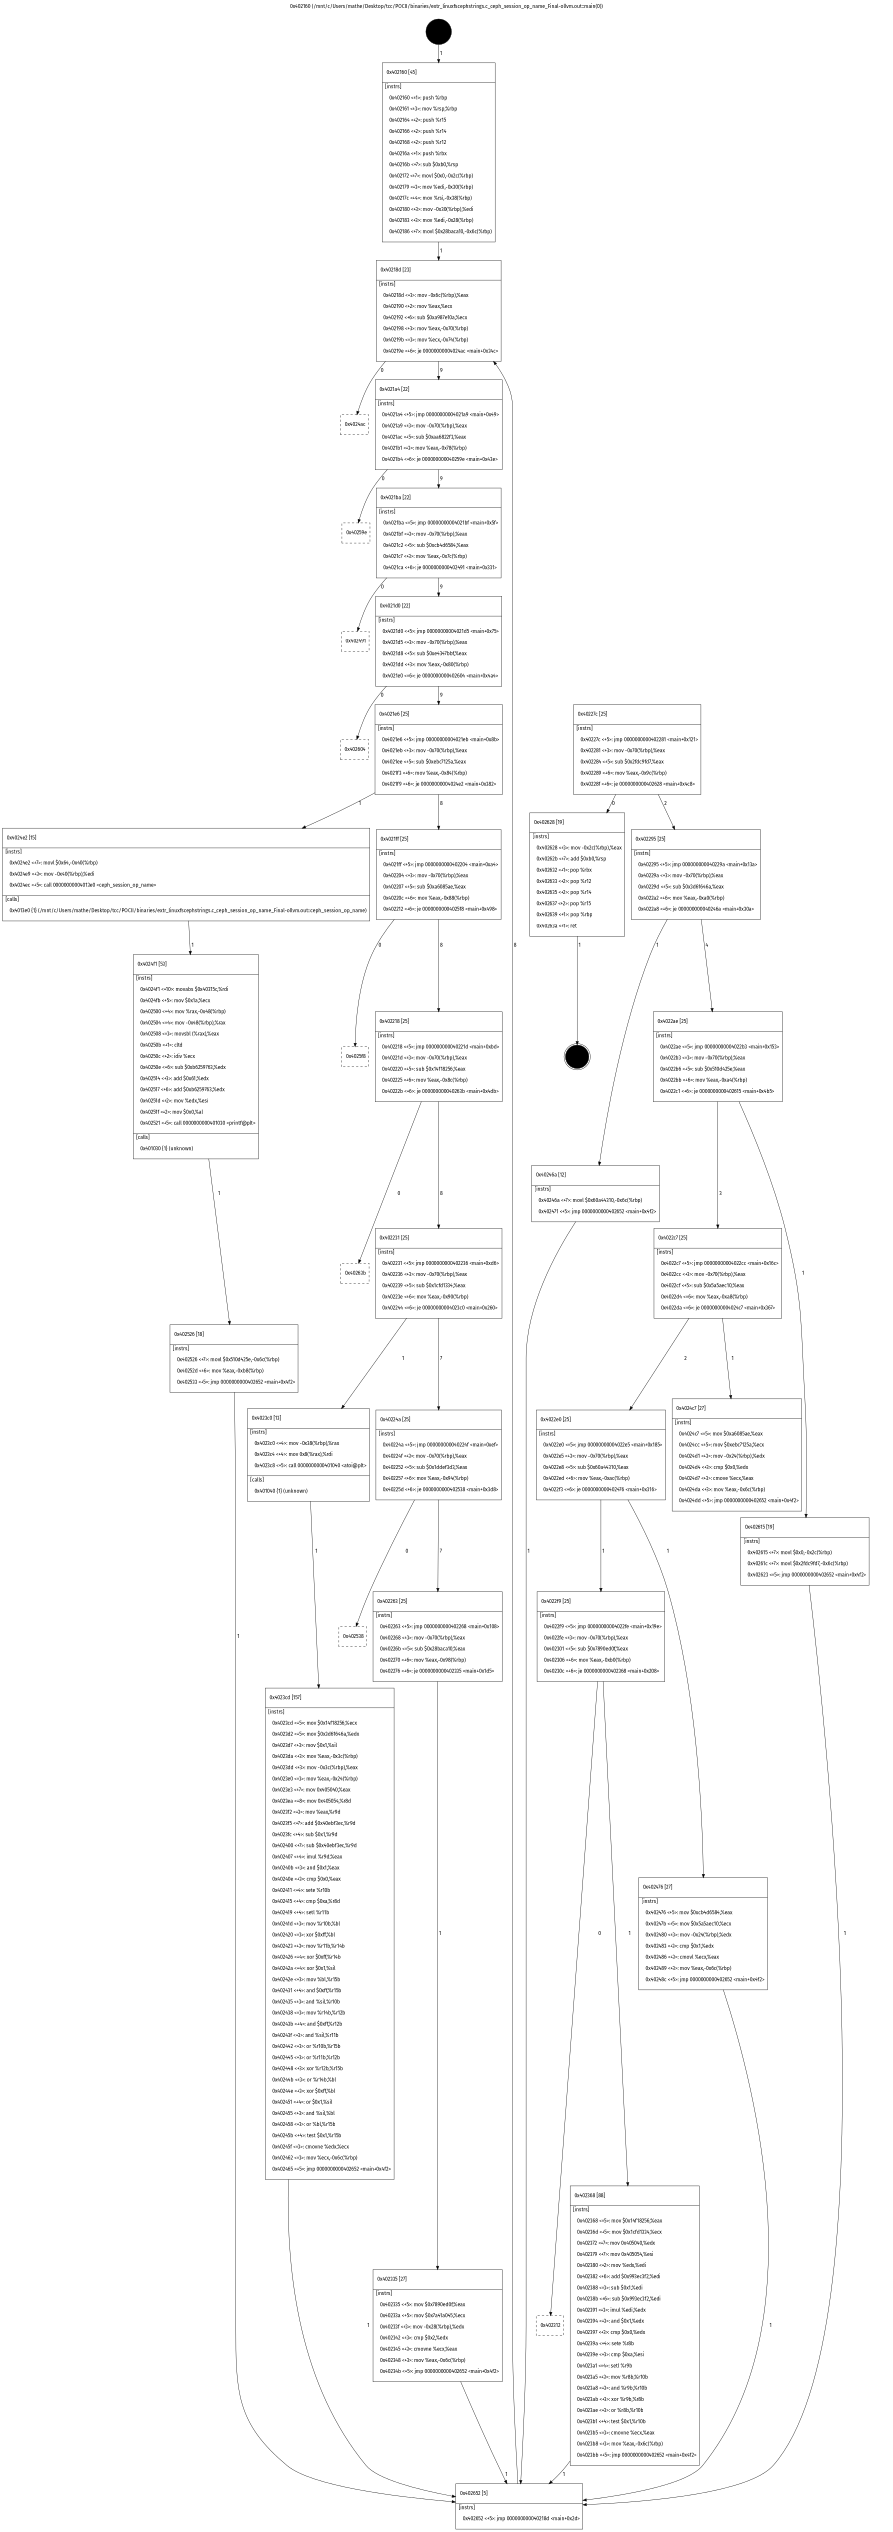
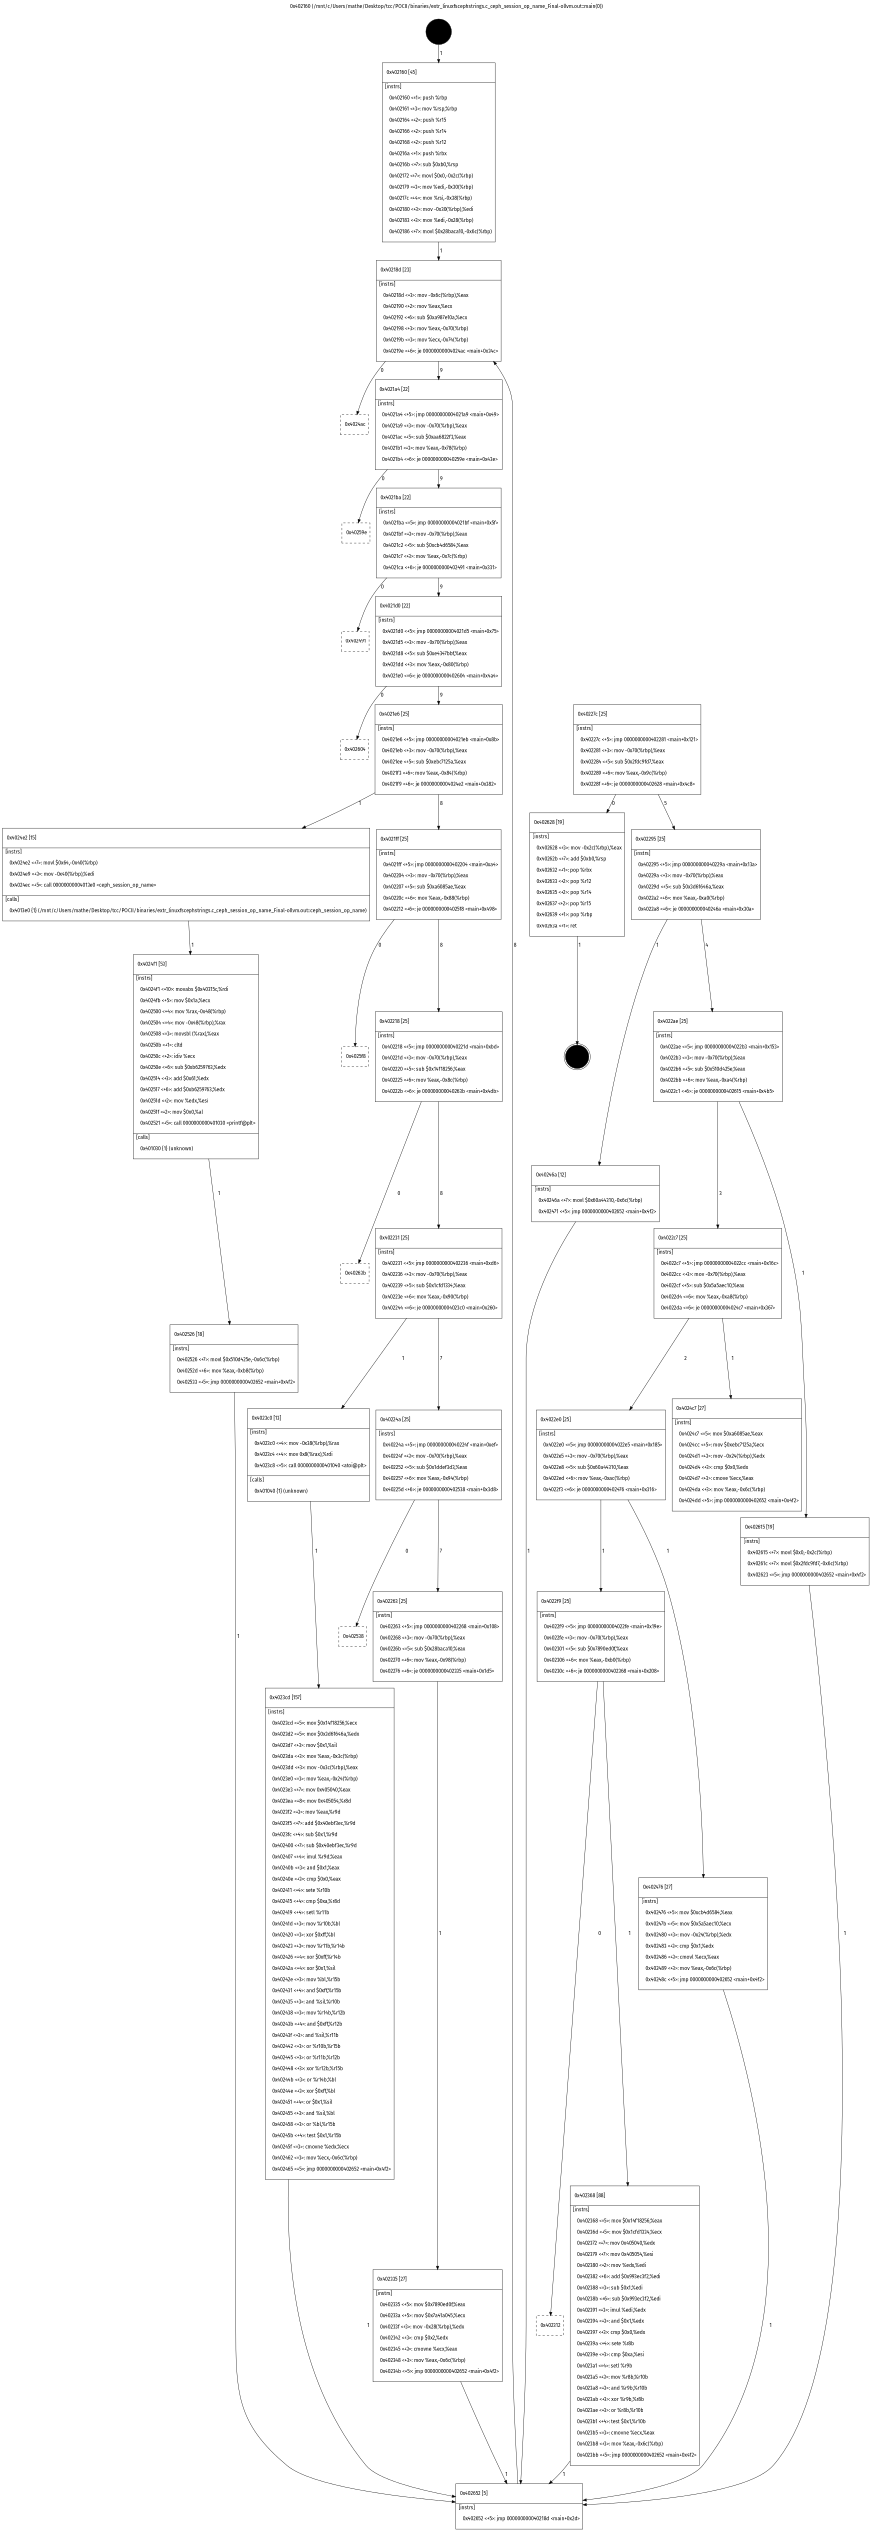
(665, 804) -> (665, 804)
